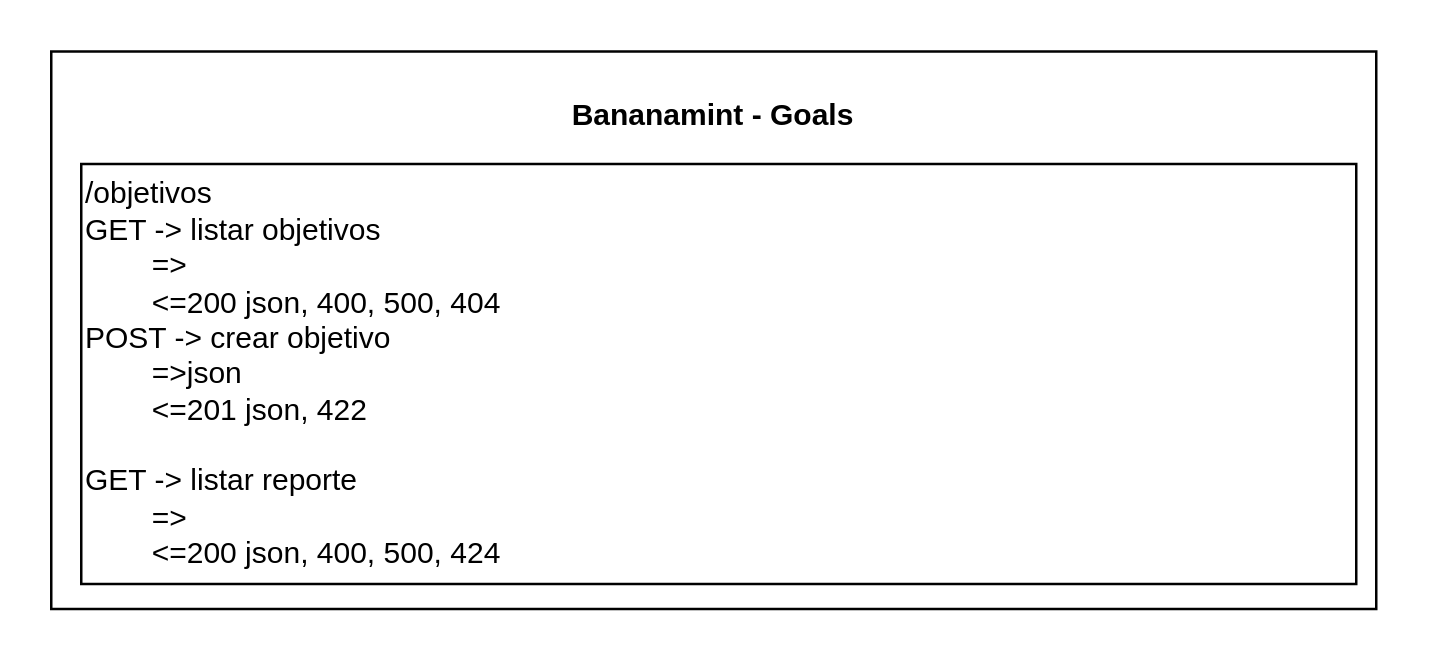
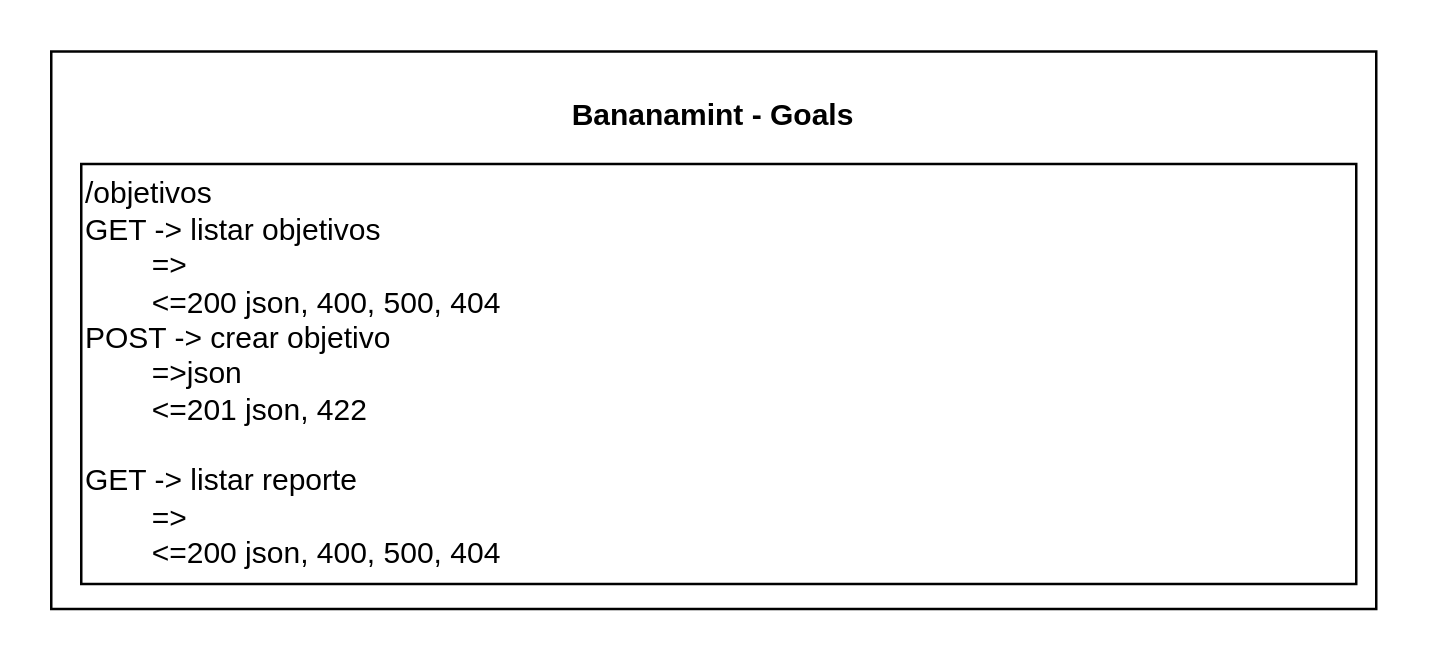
(269, 374) -> (269, 374)
